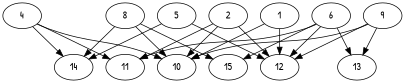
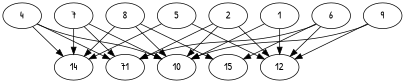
none -> (74, 16)
(125, 67) -> (125, 67)
(357, 67) -> none
